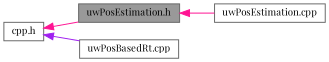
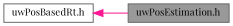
(270, 13) -> none
(24, 32) -> (49, 13)
(129, 49) -> none
